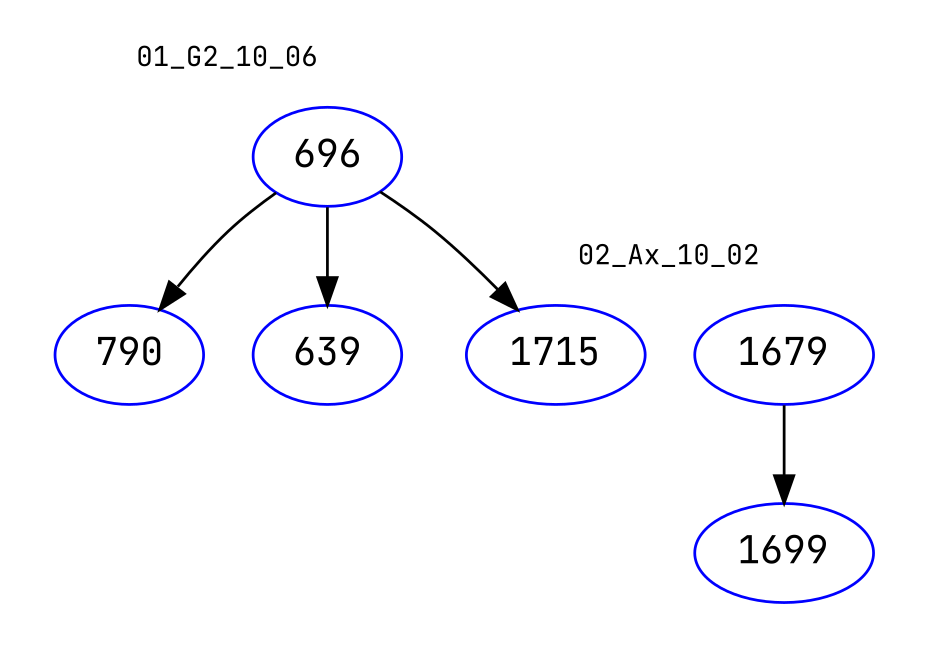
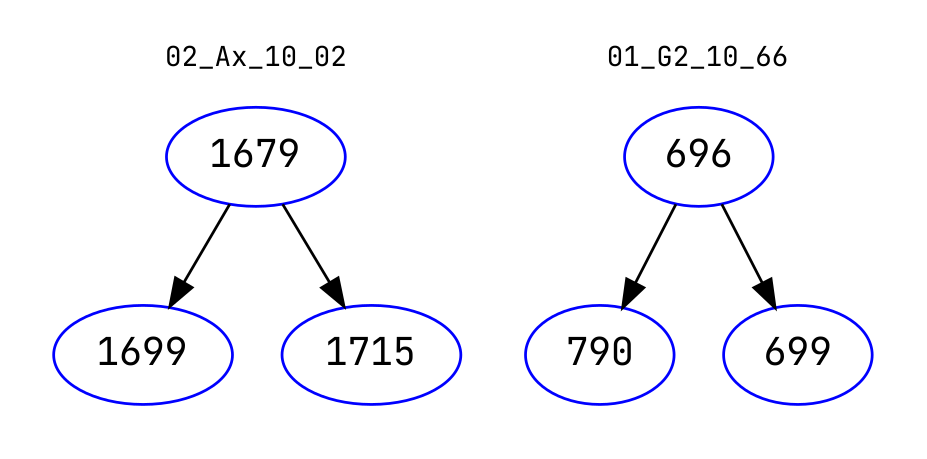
(228, 59) -> (699, 59)
(465, 257) -> (306, 243)
(327, 355) -> (798, 355)
